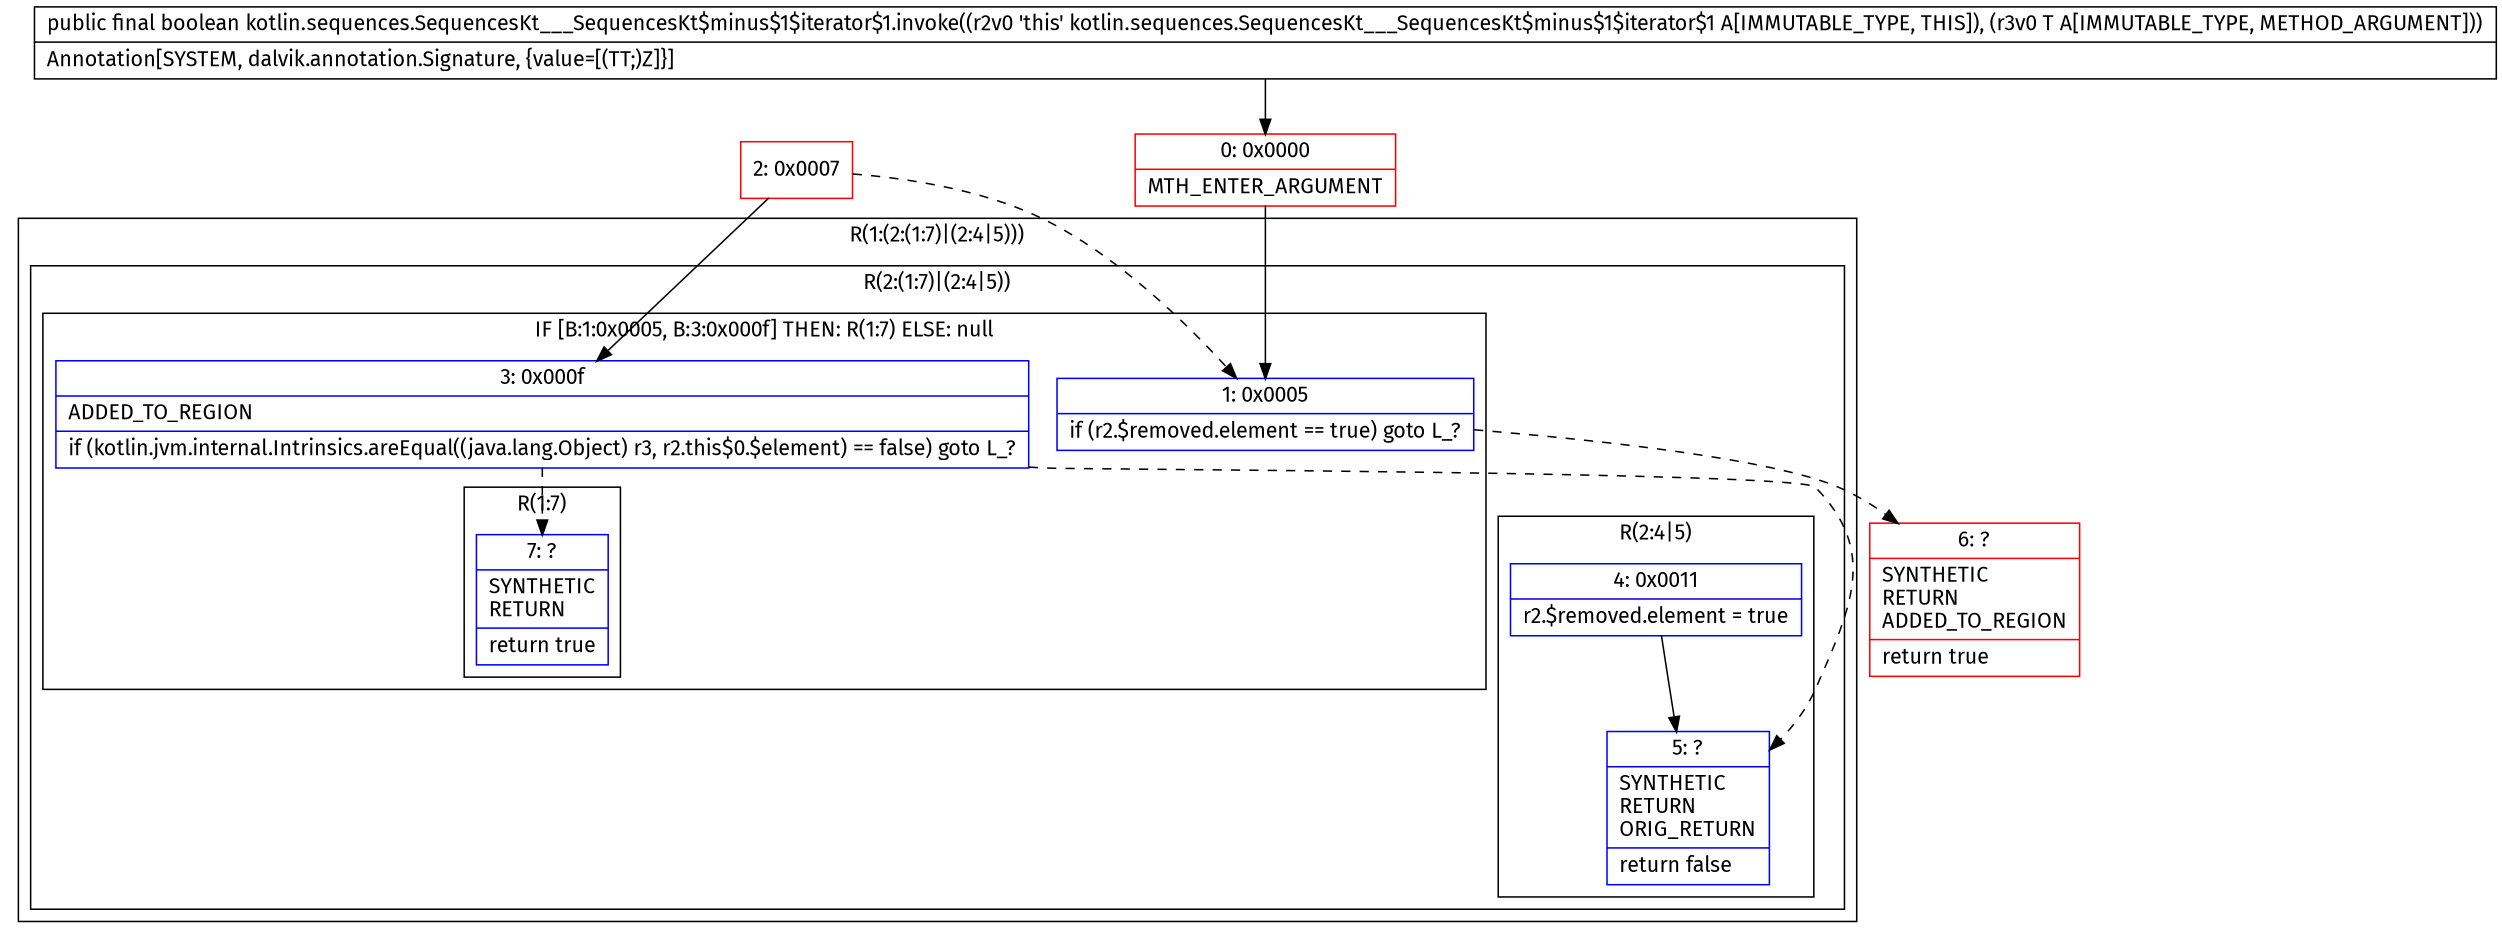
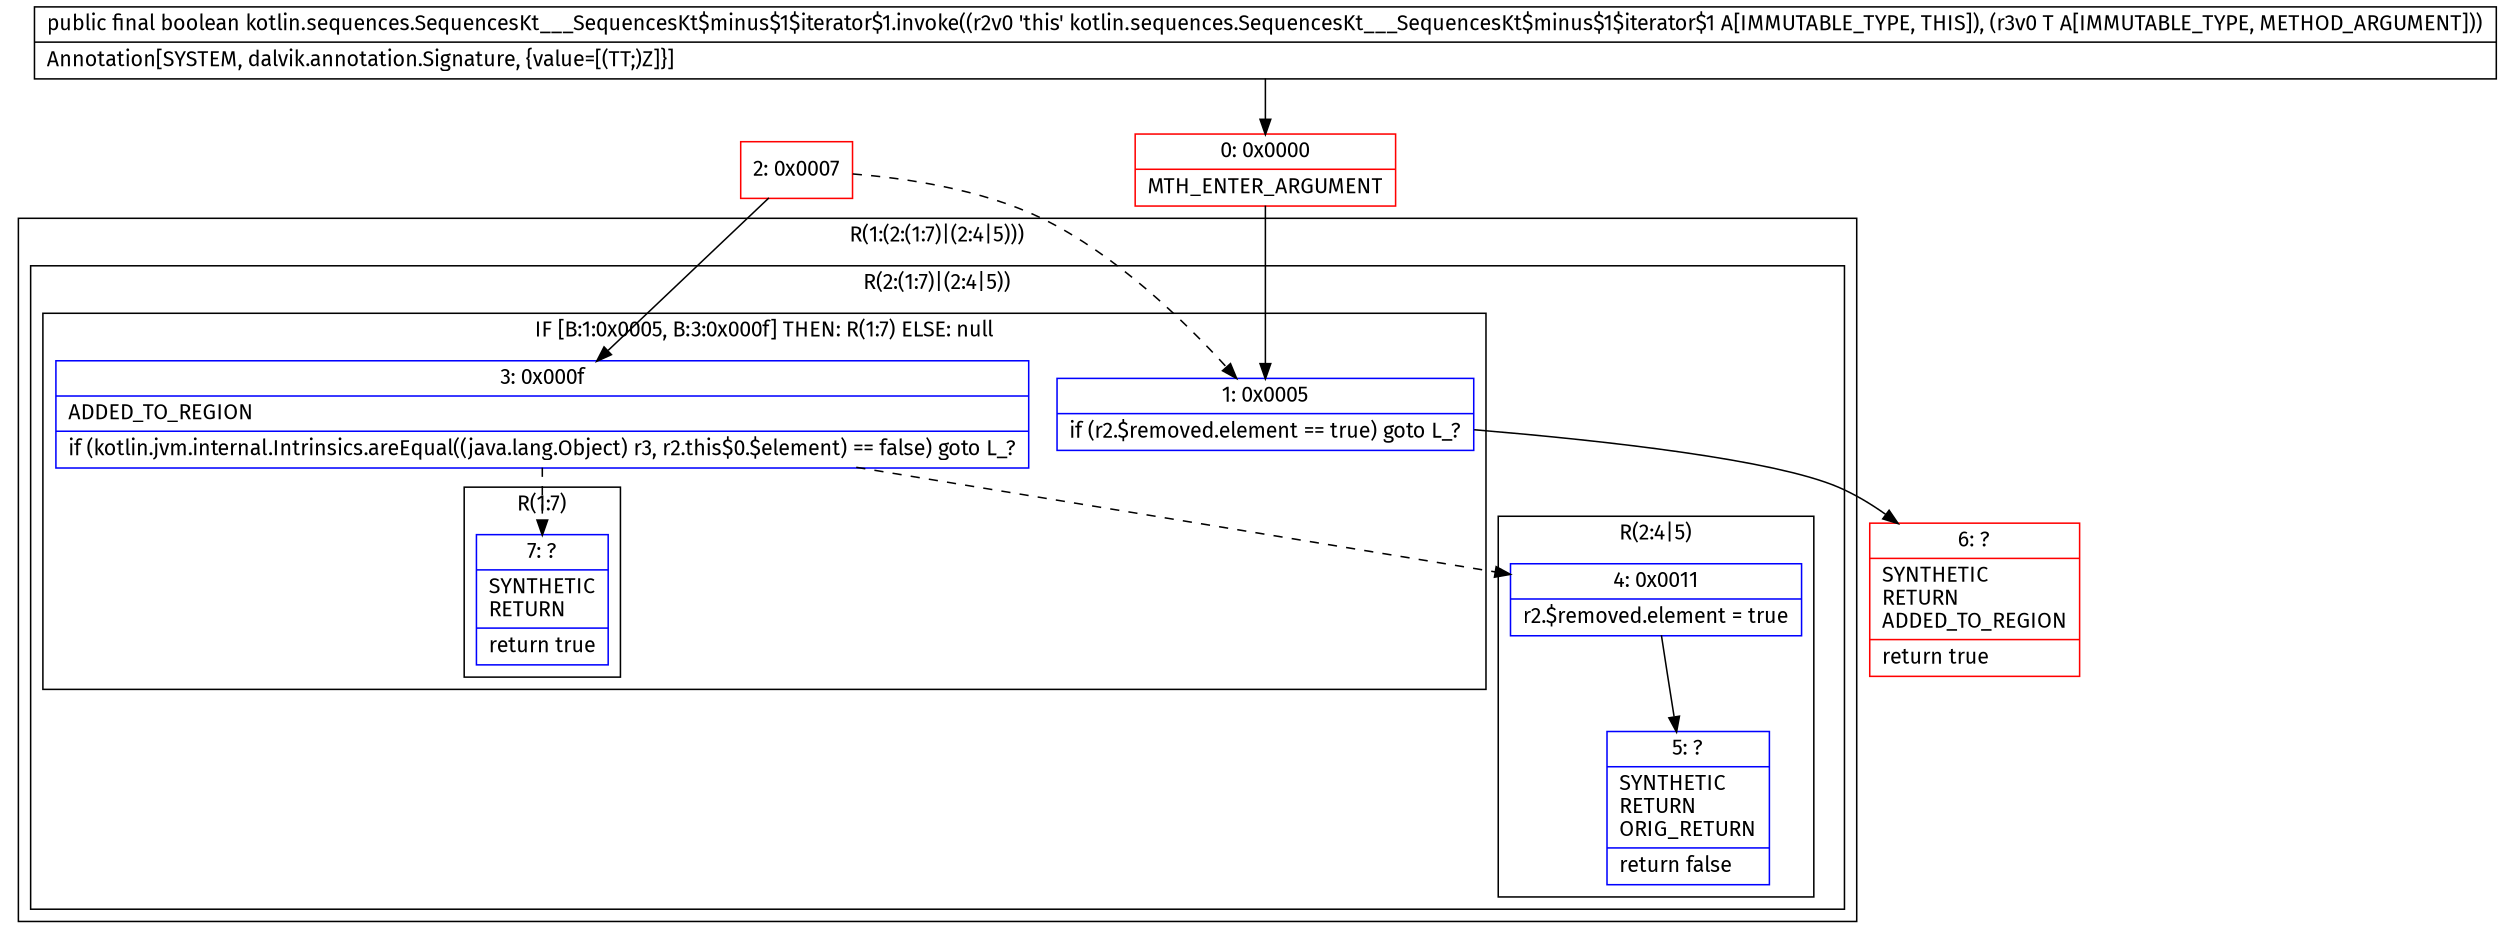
(1685, 453) -> (1685, 453)
(1563, 475) -> (1176, 520)
